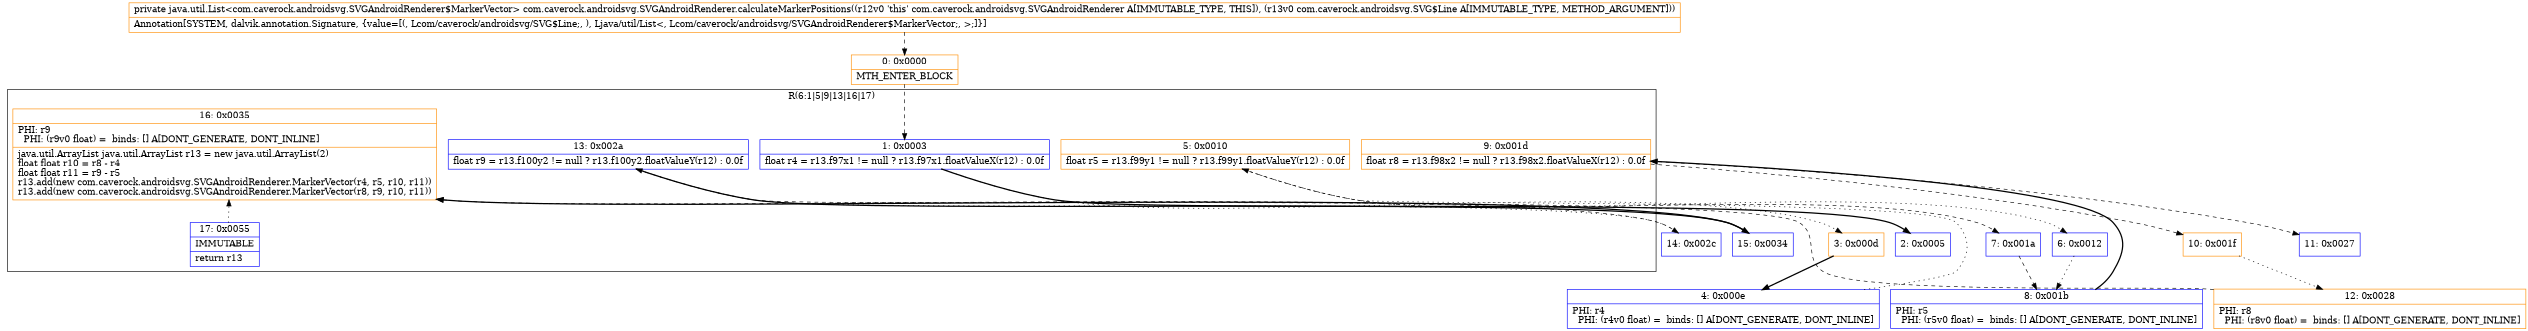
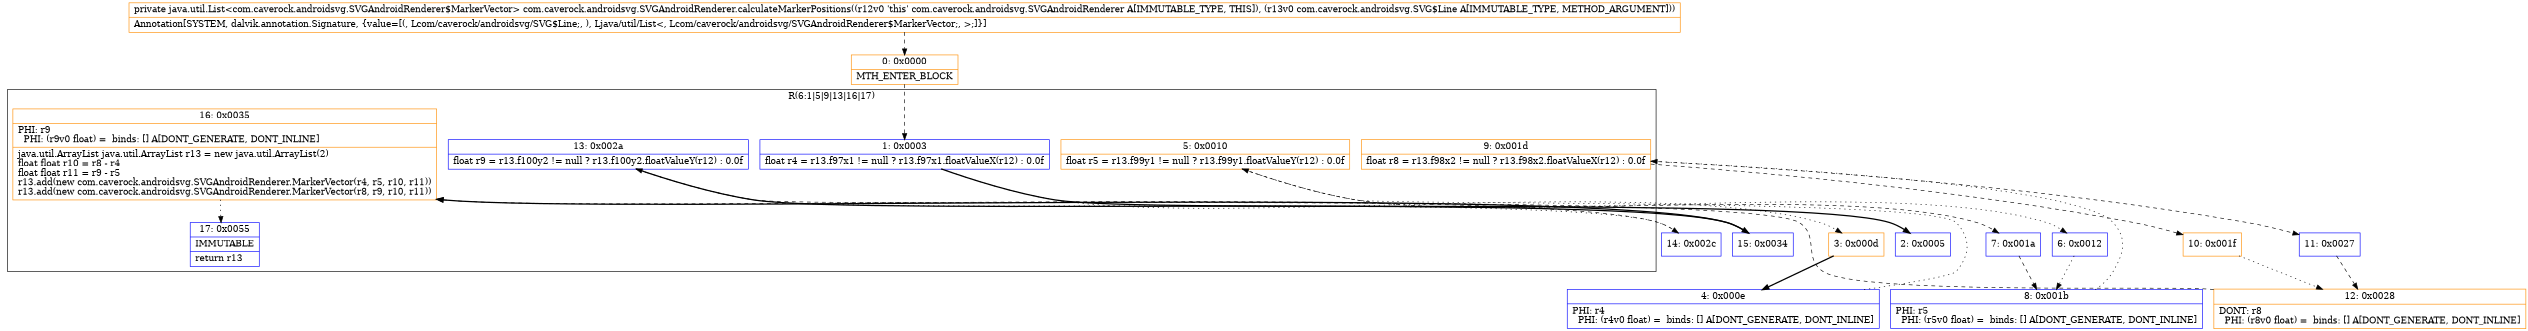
(2035, 197) -> (2035, 197)
(229, 214) -> (221, 208)
none -> (2345, 270)
(2237, 311) -> (2242, 311)
